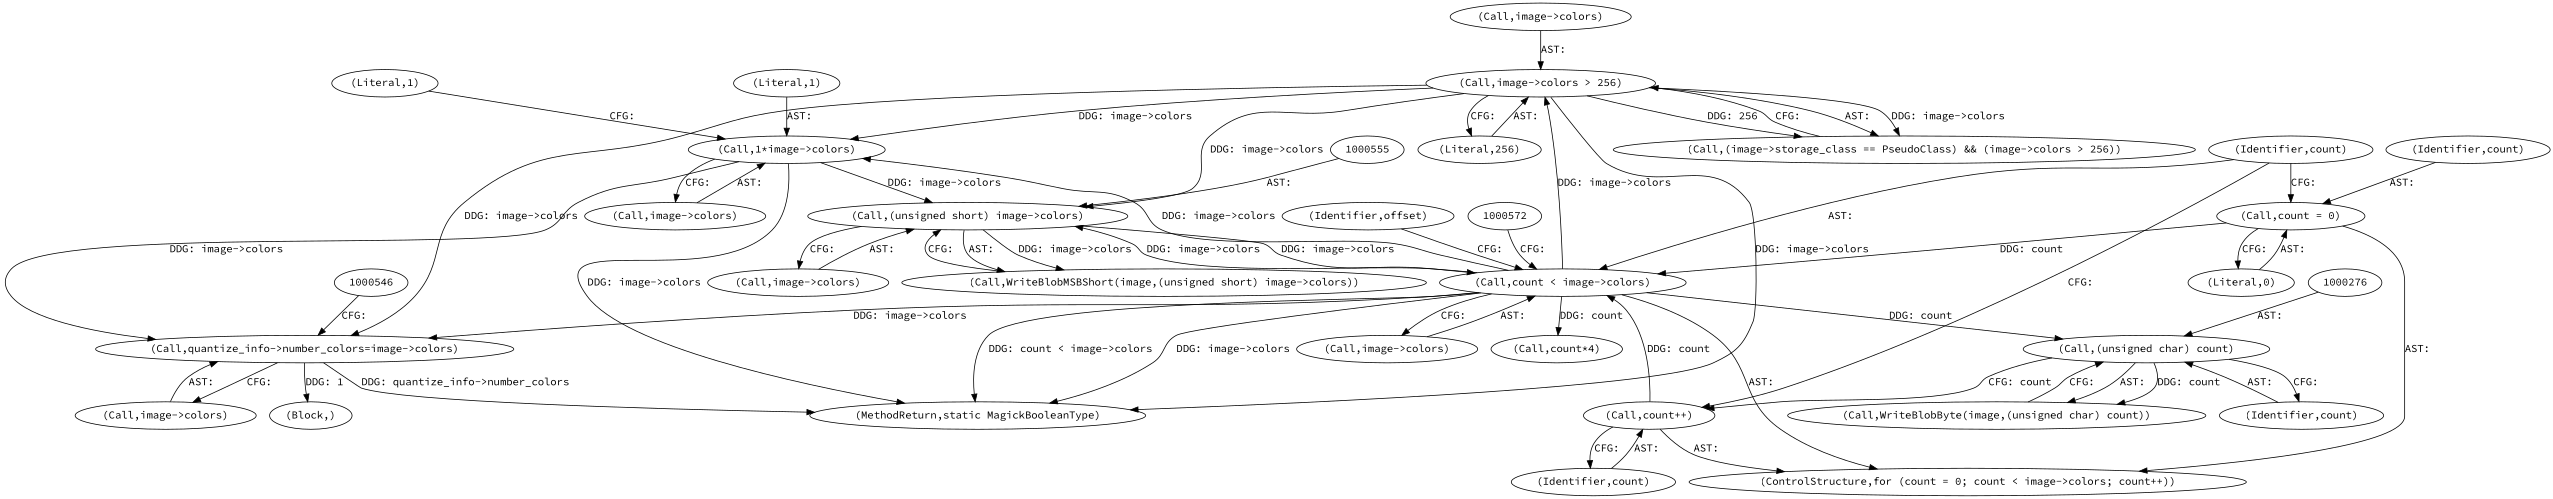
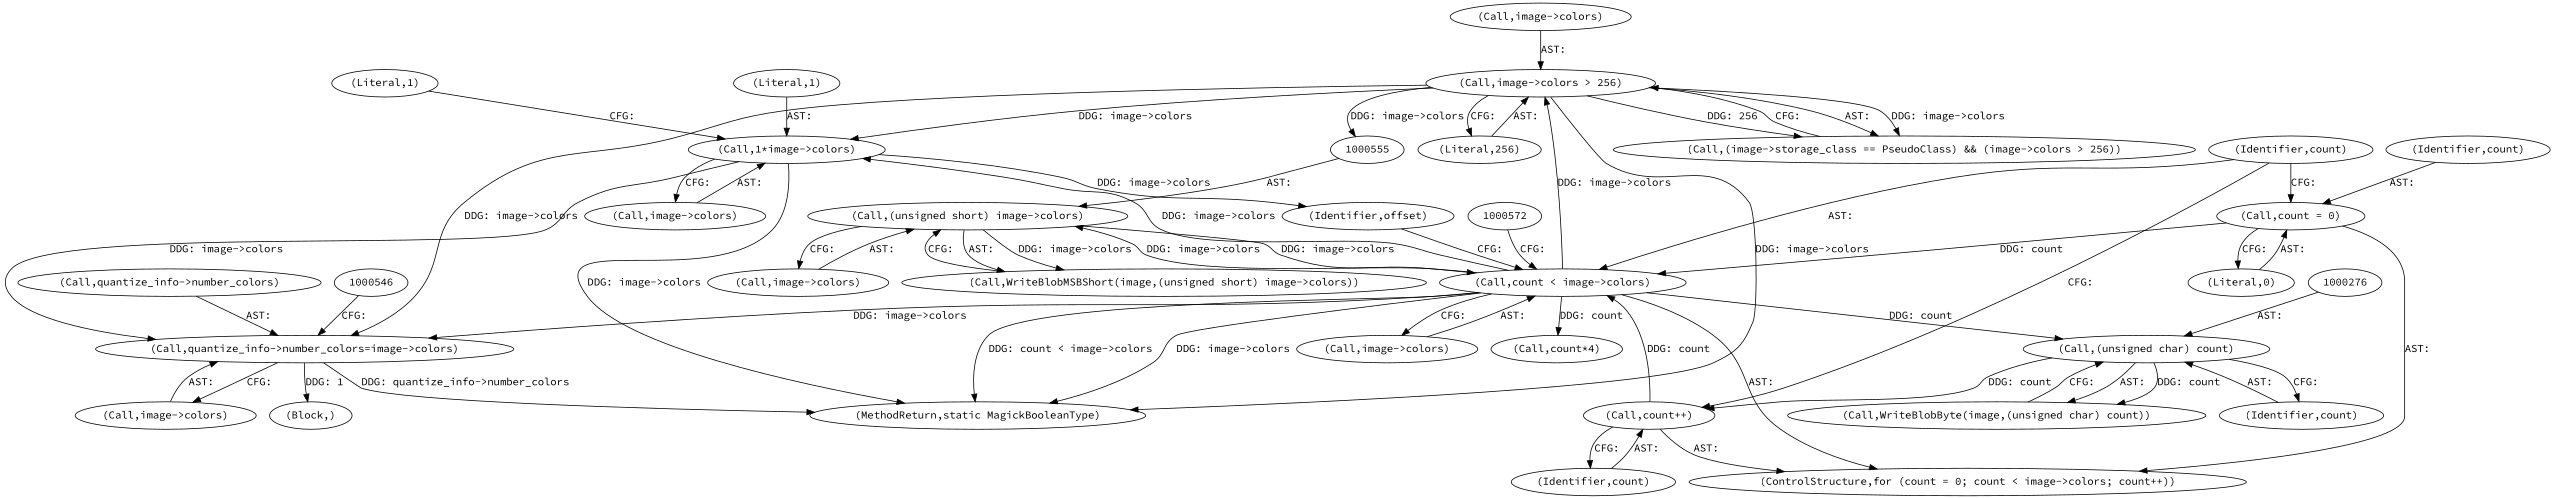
(1255, 113) -> (1379, 96)
(873, 181) -> (1088, 186)
none -> (170, 283)
(2020, 382) -> (2020, 382)
